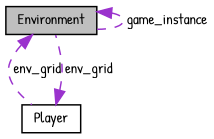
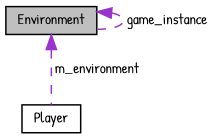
(62, 62) -> none
(36, 70) -> (96, 70)
